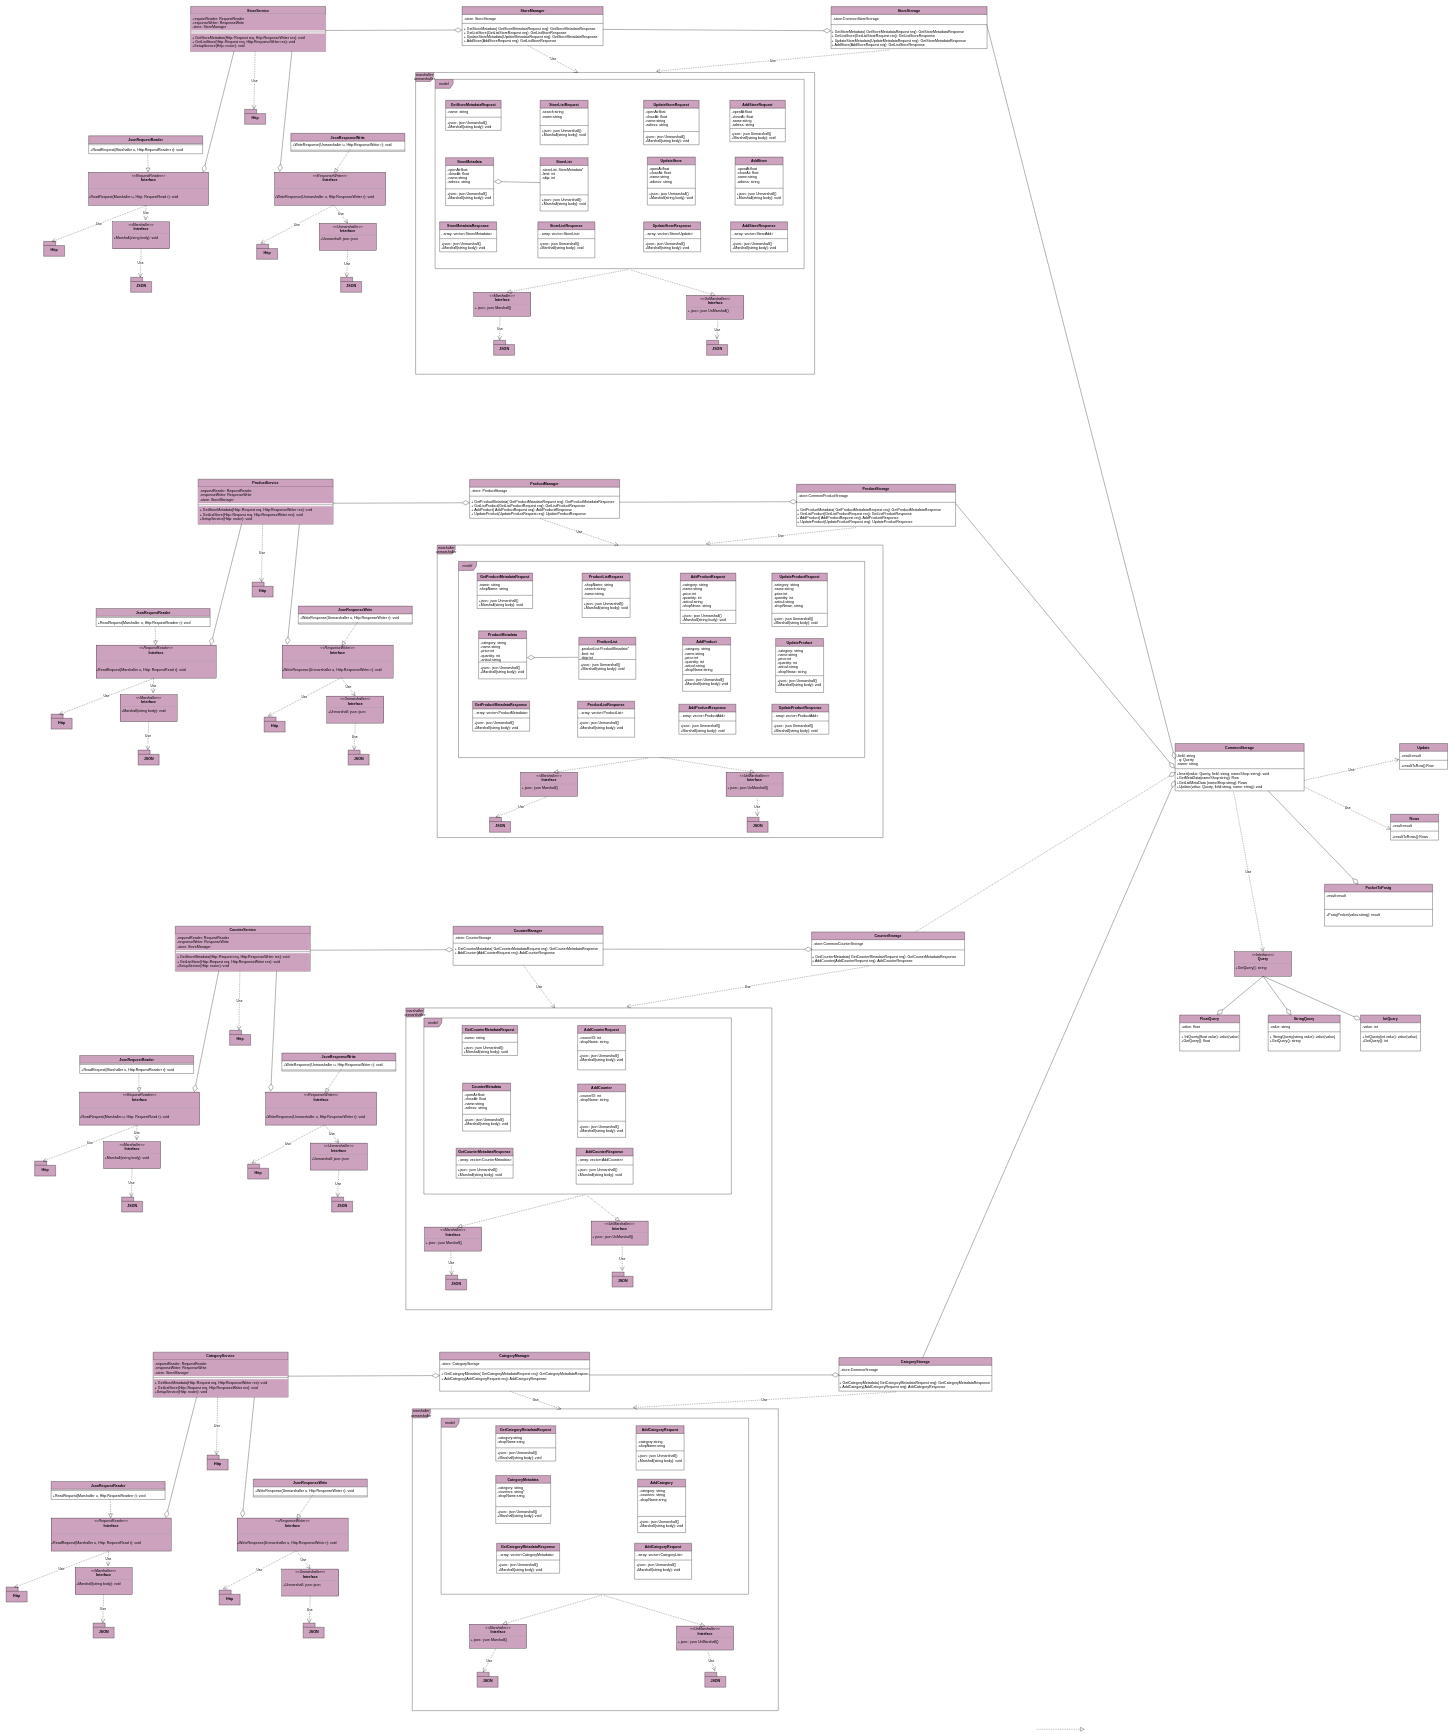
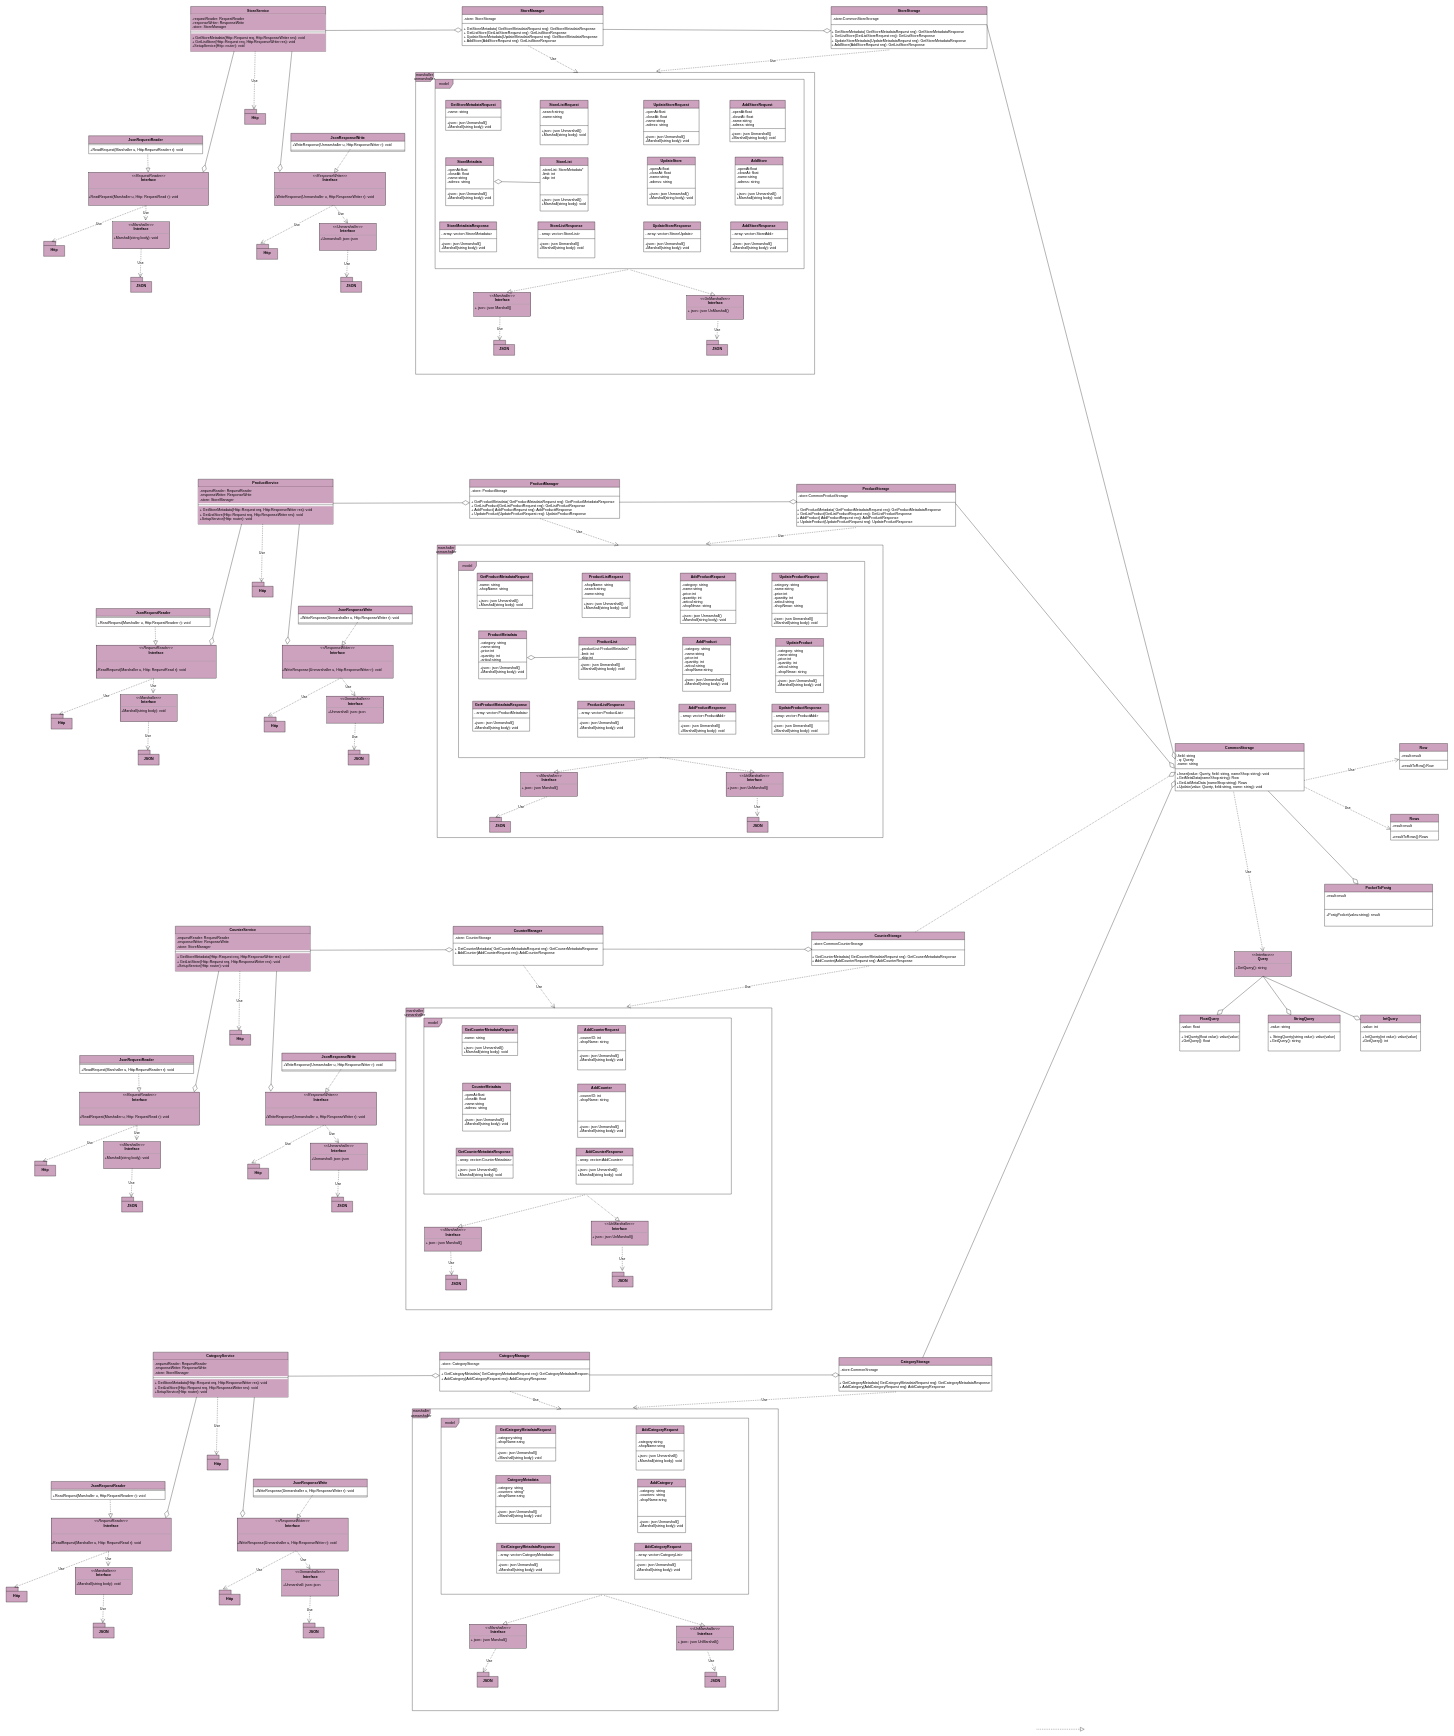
(1424, 747) -> (1424, 747)
